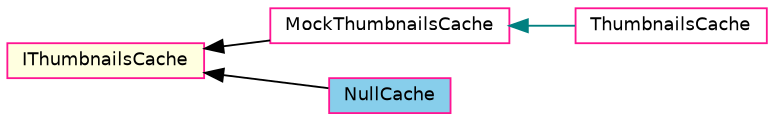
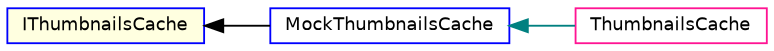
(390, 26) -> (390, 26)
(106, 61) -> (106, 26)
(390, 96) -> none
